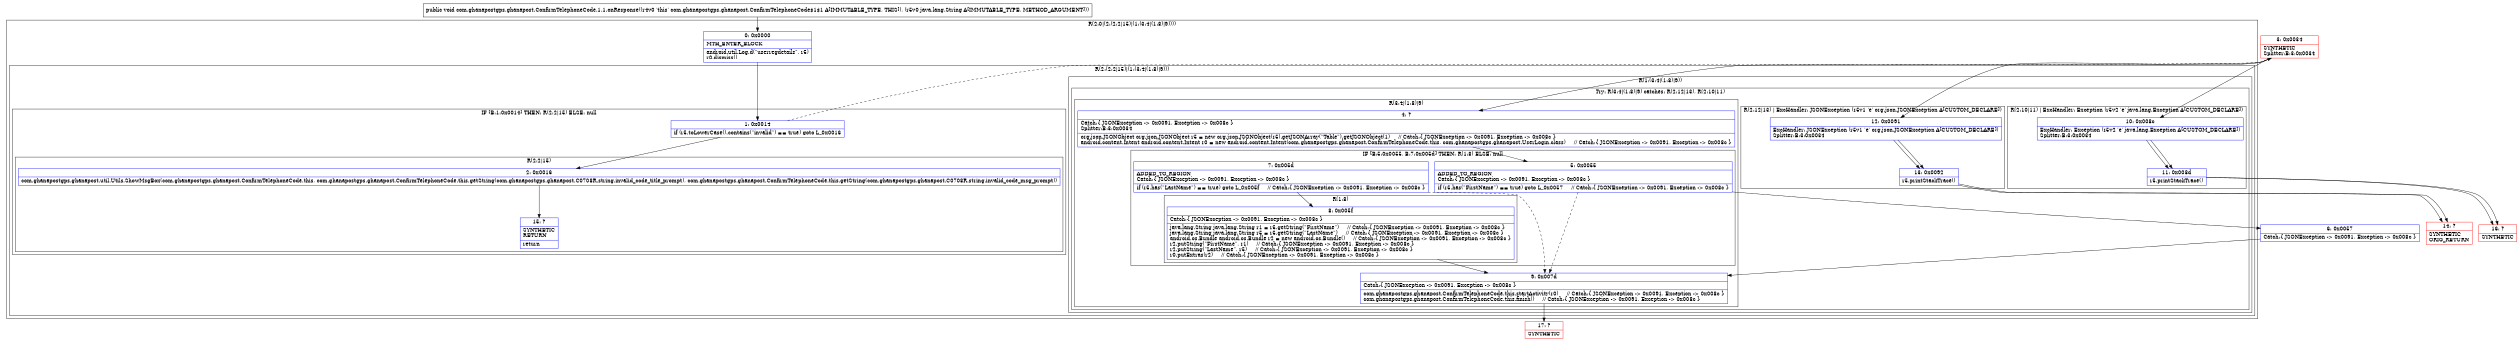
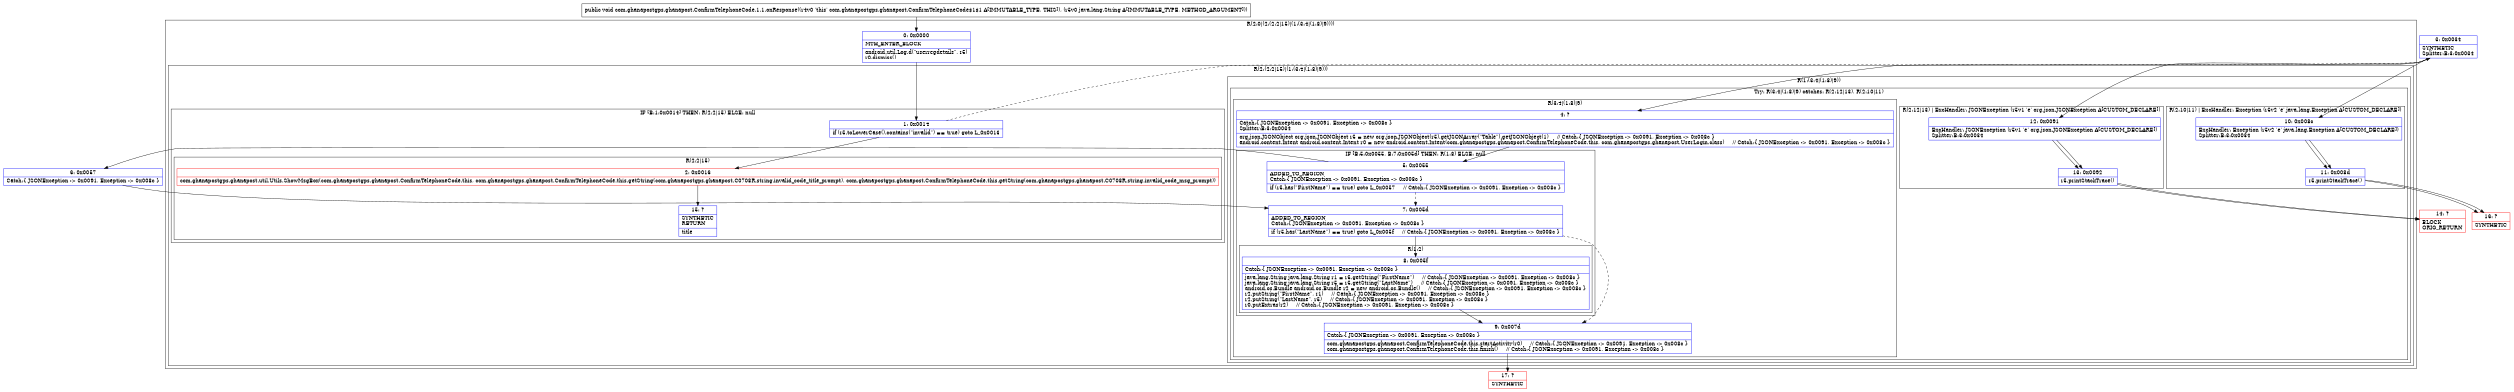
(2290, 47) -> (2448, 47)
(539, 177) -> (698, 177)
(1341, 200) -> (1416, 250)
(1564, 231) -> (1416, 197)
(2445, 235) -> (2432, 222)
(531, 244) -> (687, 232)
(1996, 257) -> (693, 203)
